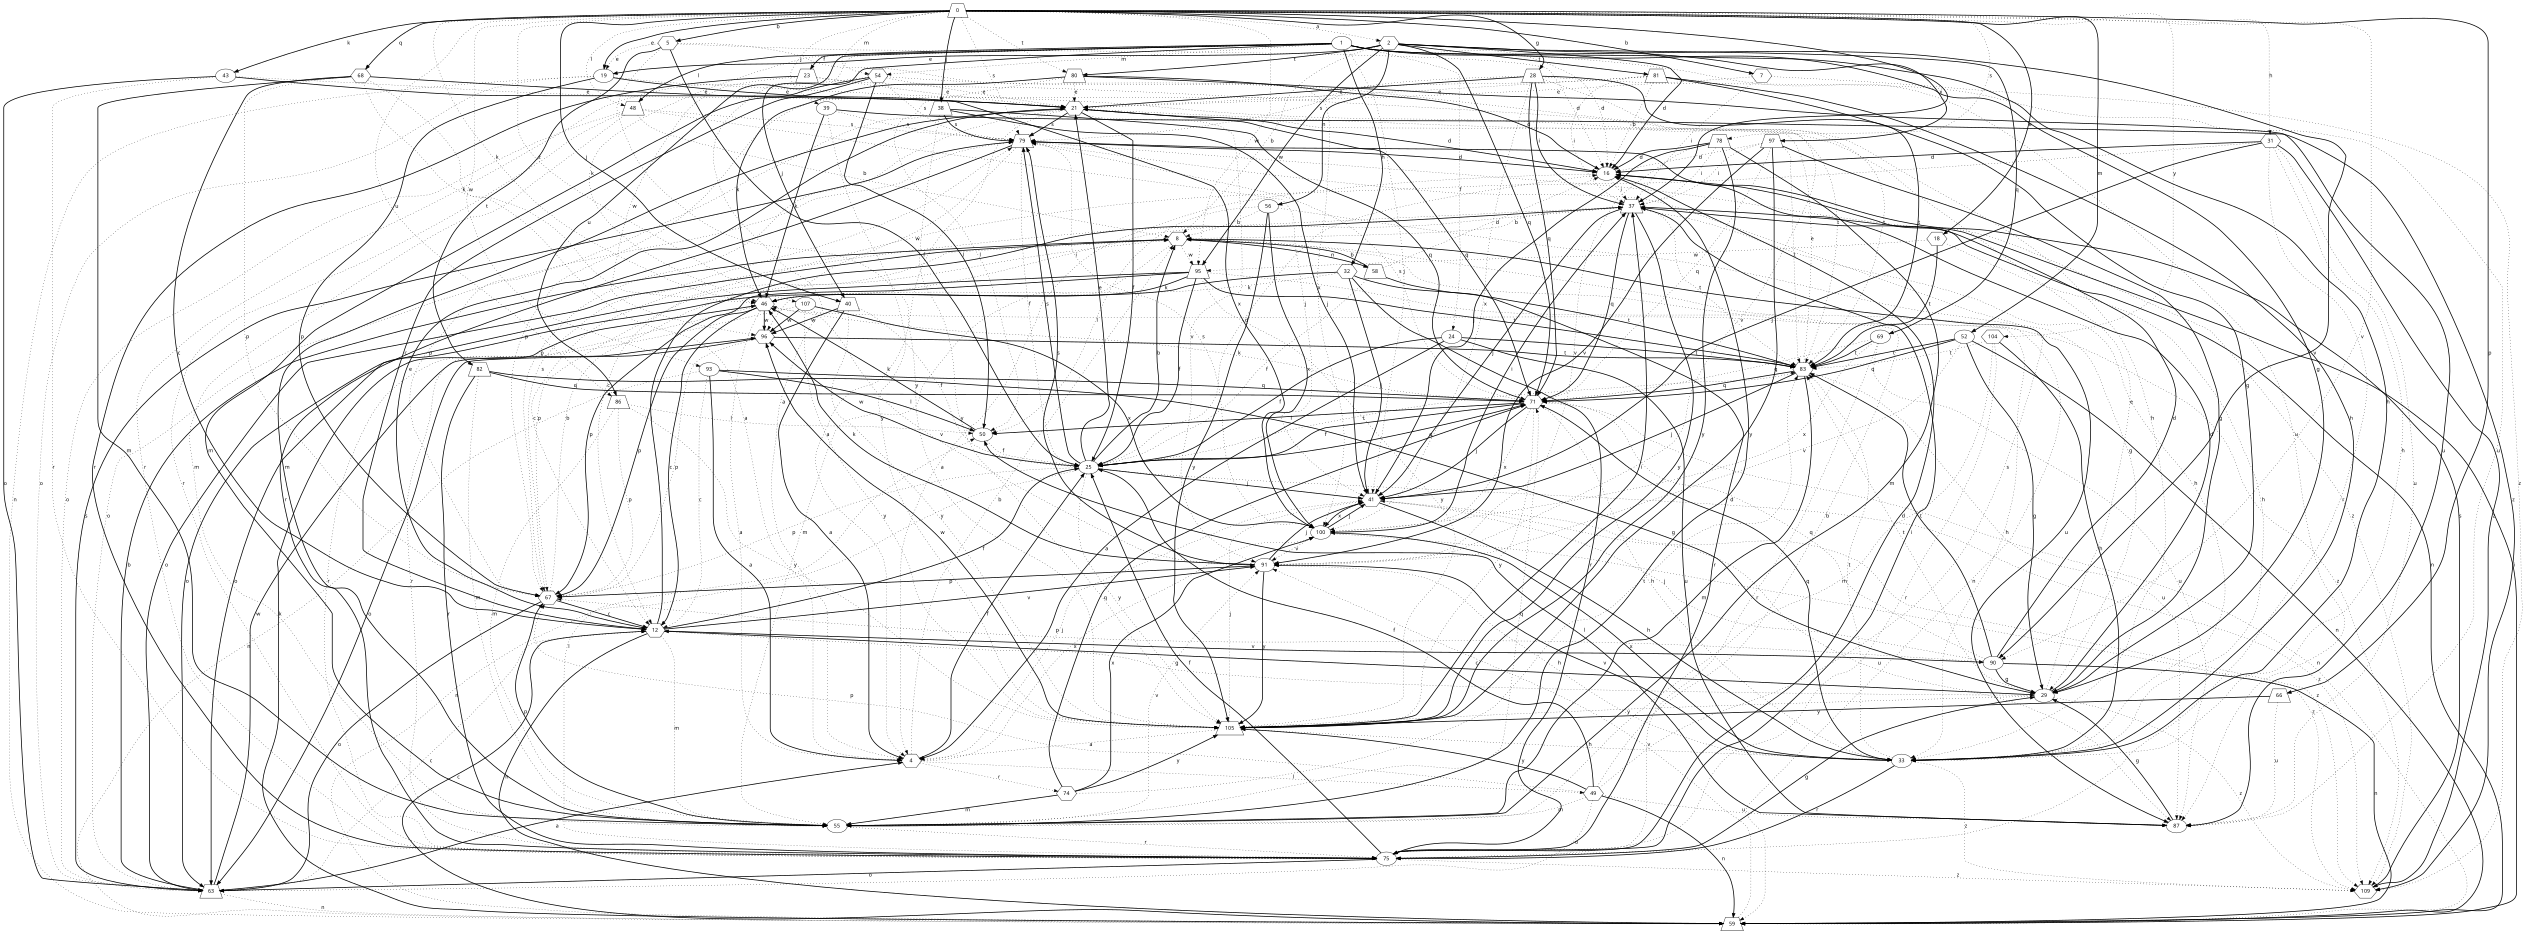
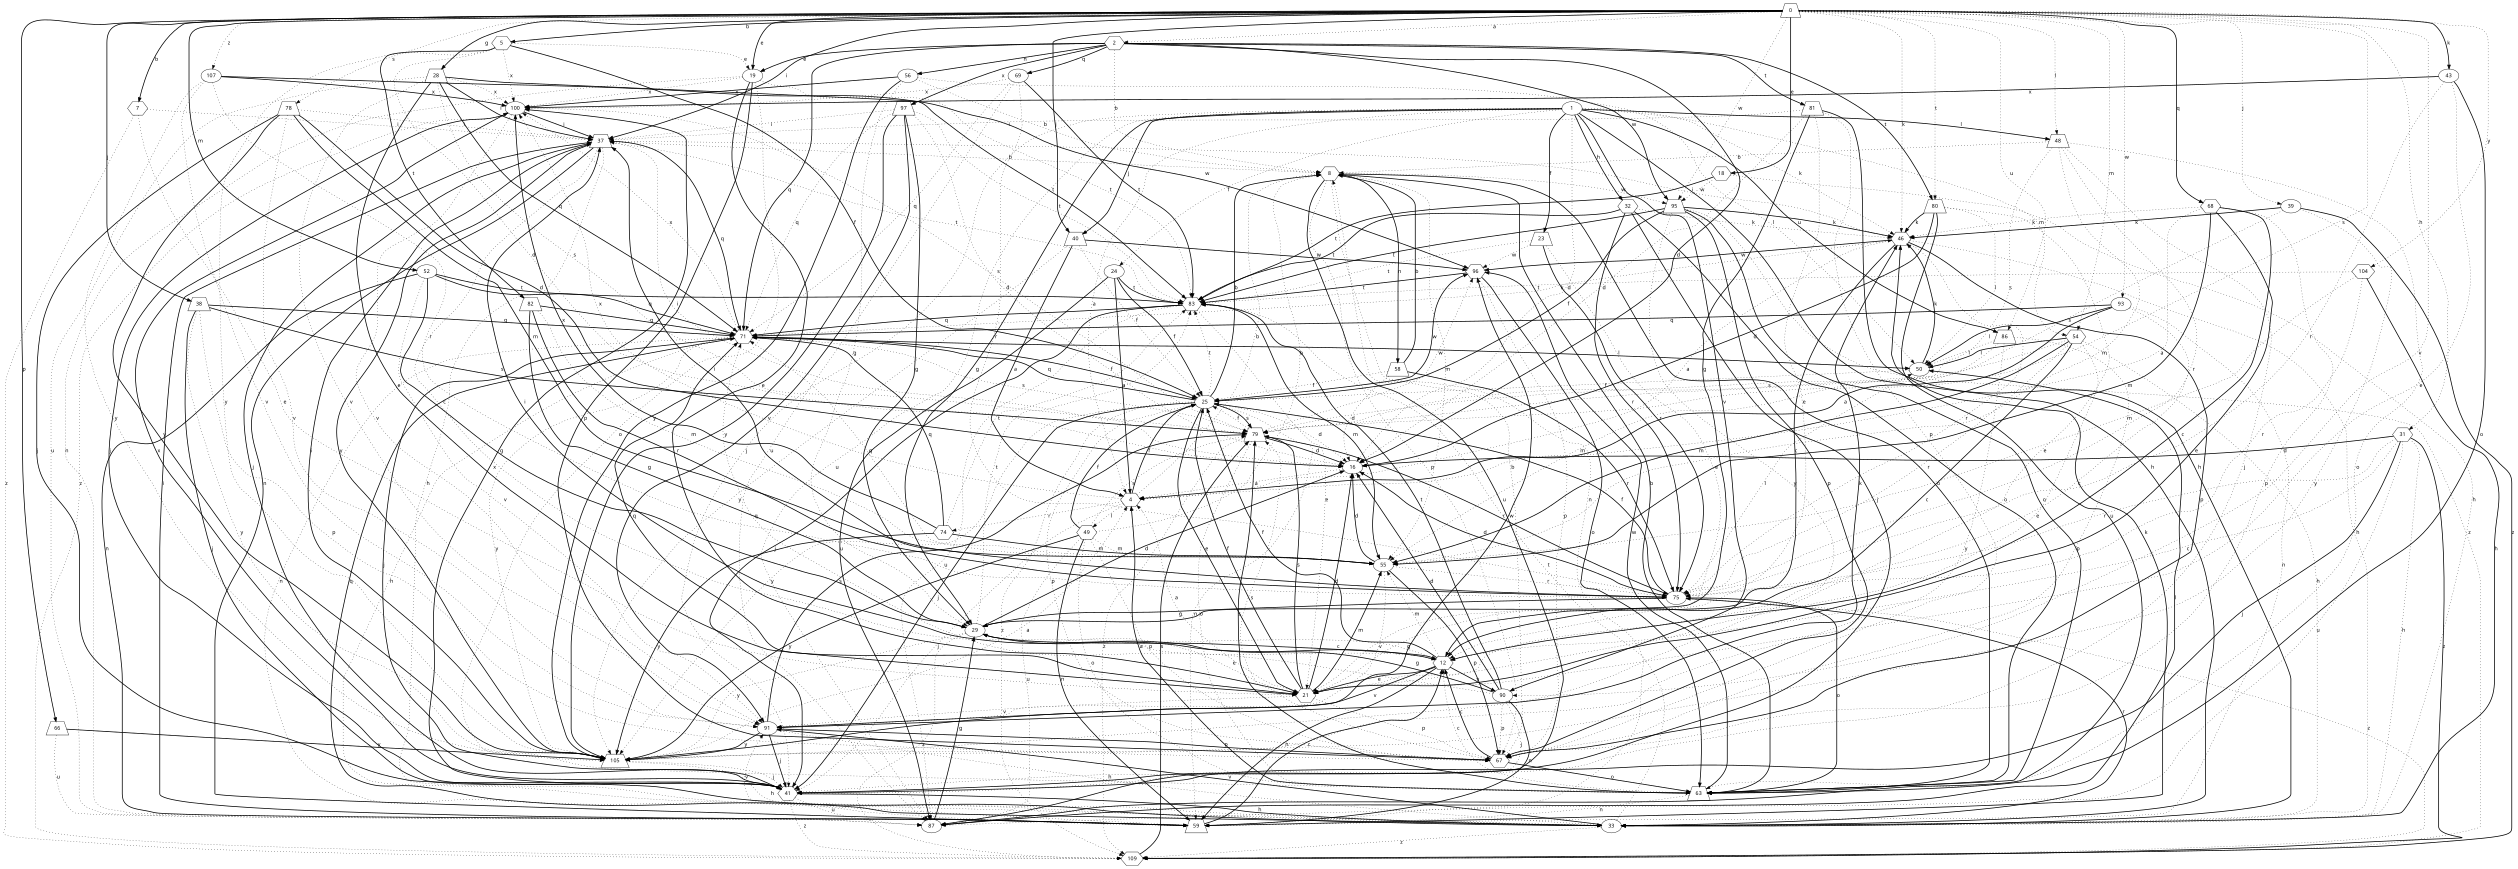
none -> (636, 92)
(1634, 125) -> (1604, 288)
